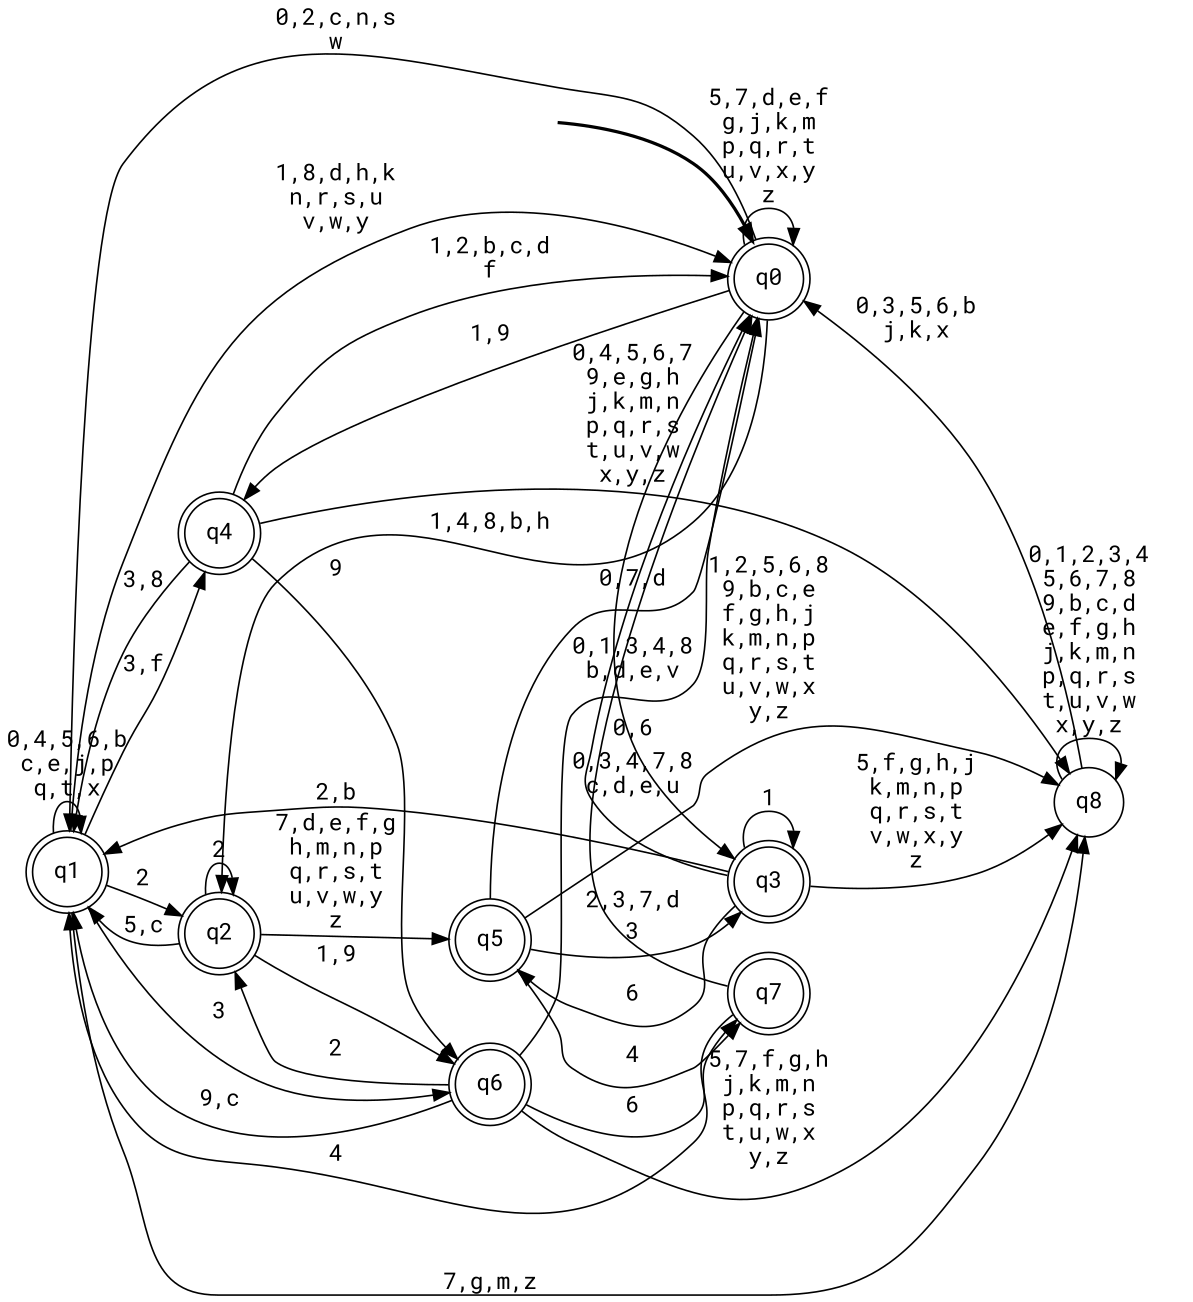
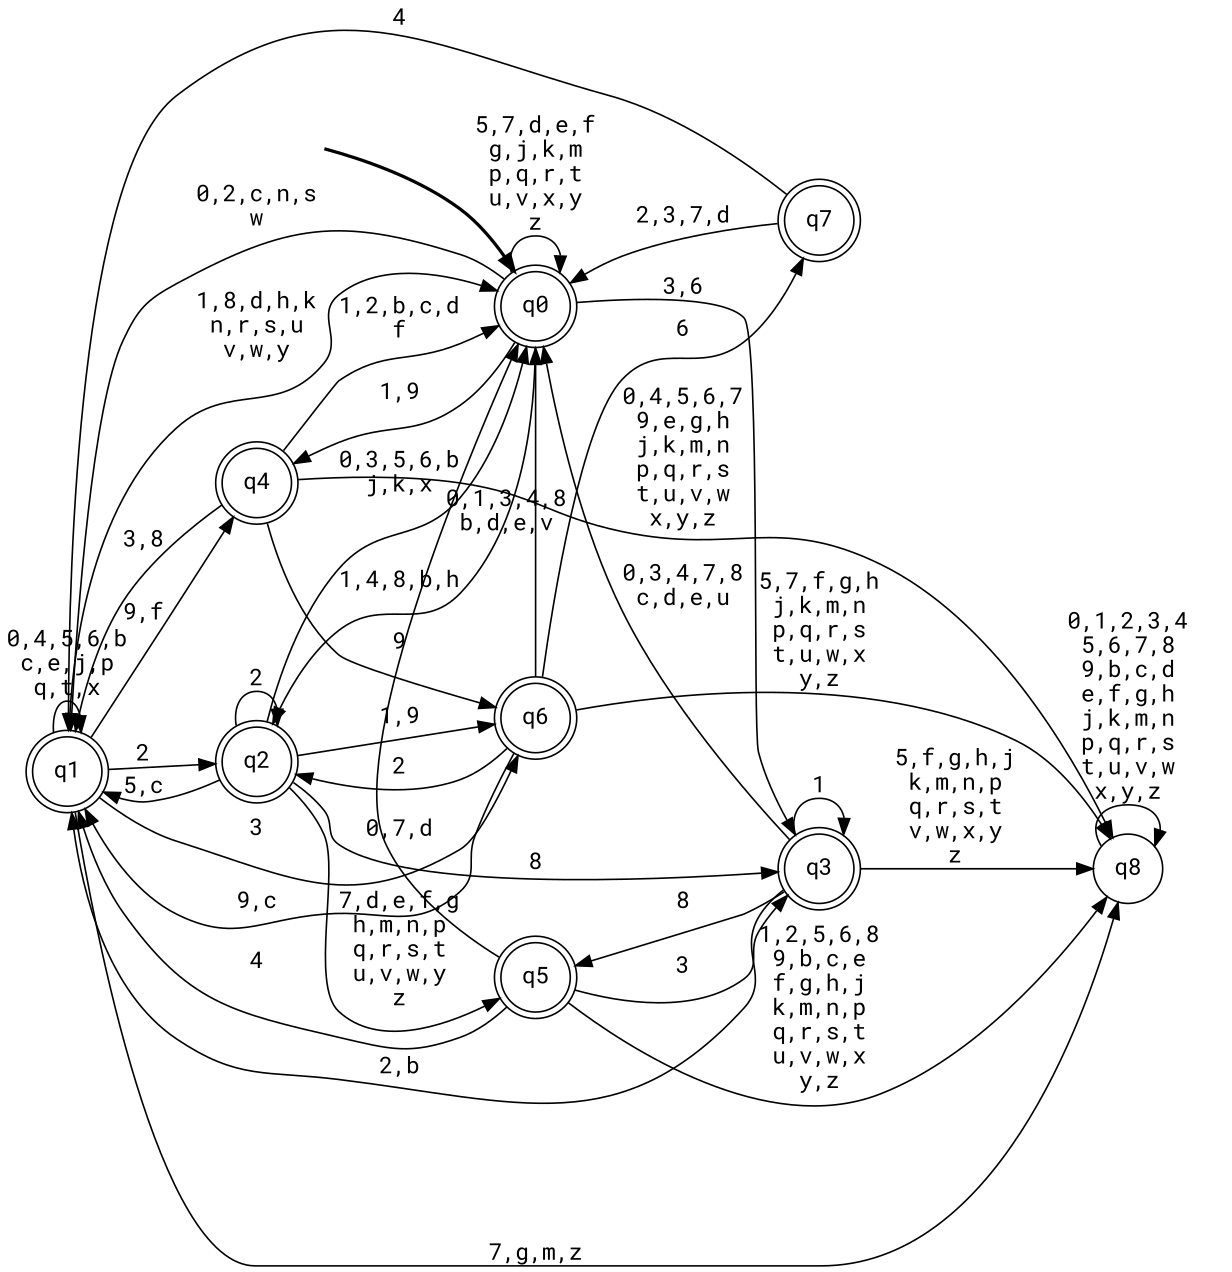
(1000, 509) -> (390, 537)
(143, 665) -> (143, 613)
(633, 729) -> (683, 288)
none -> (508, 878)
(633, 994) -> (683, 902)
(600, 1083) -> (256, 1016)
